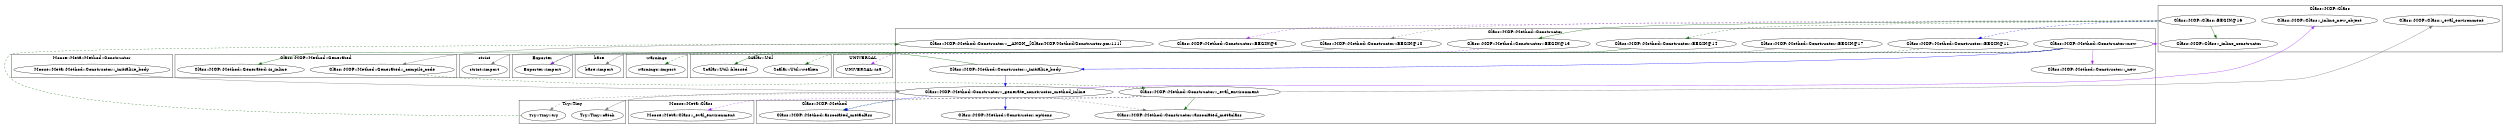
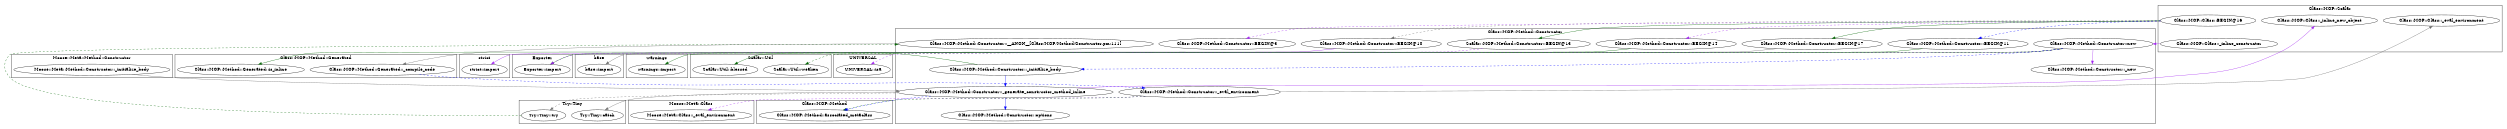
(2330, 9) -> (2330, 9)
(1853, 25) -> (1853, 25)
(2213, 31) -> (1932, 25)
(1519, 44) -> (1519, 44)
(914, 52) -> (914, 52)
(1295, 52) -> (1295, 52)
(1574, 65) -> (1574, 65)
(781, 84) -> (781, 84)
(1180, 115) -> none
